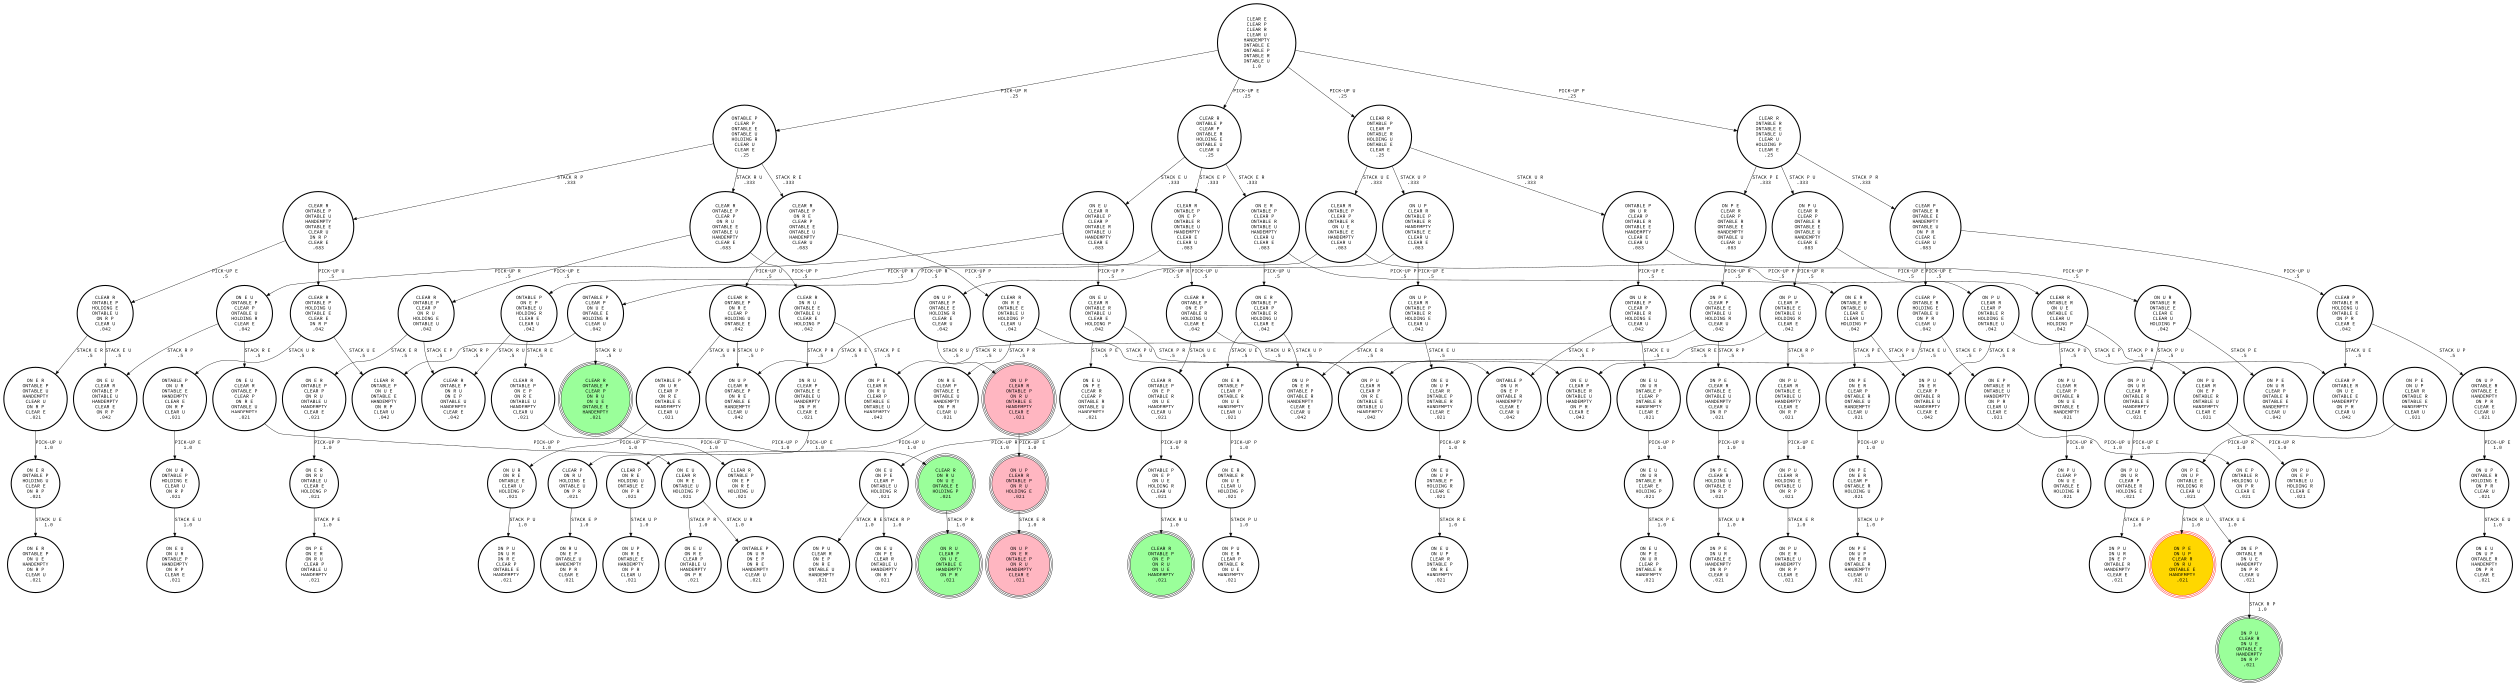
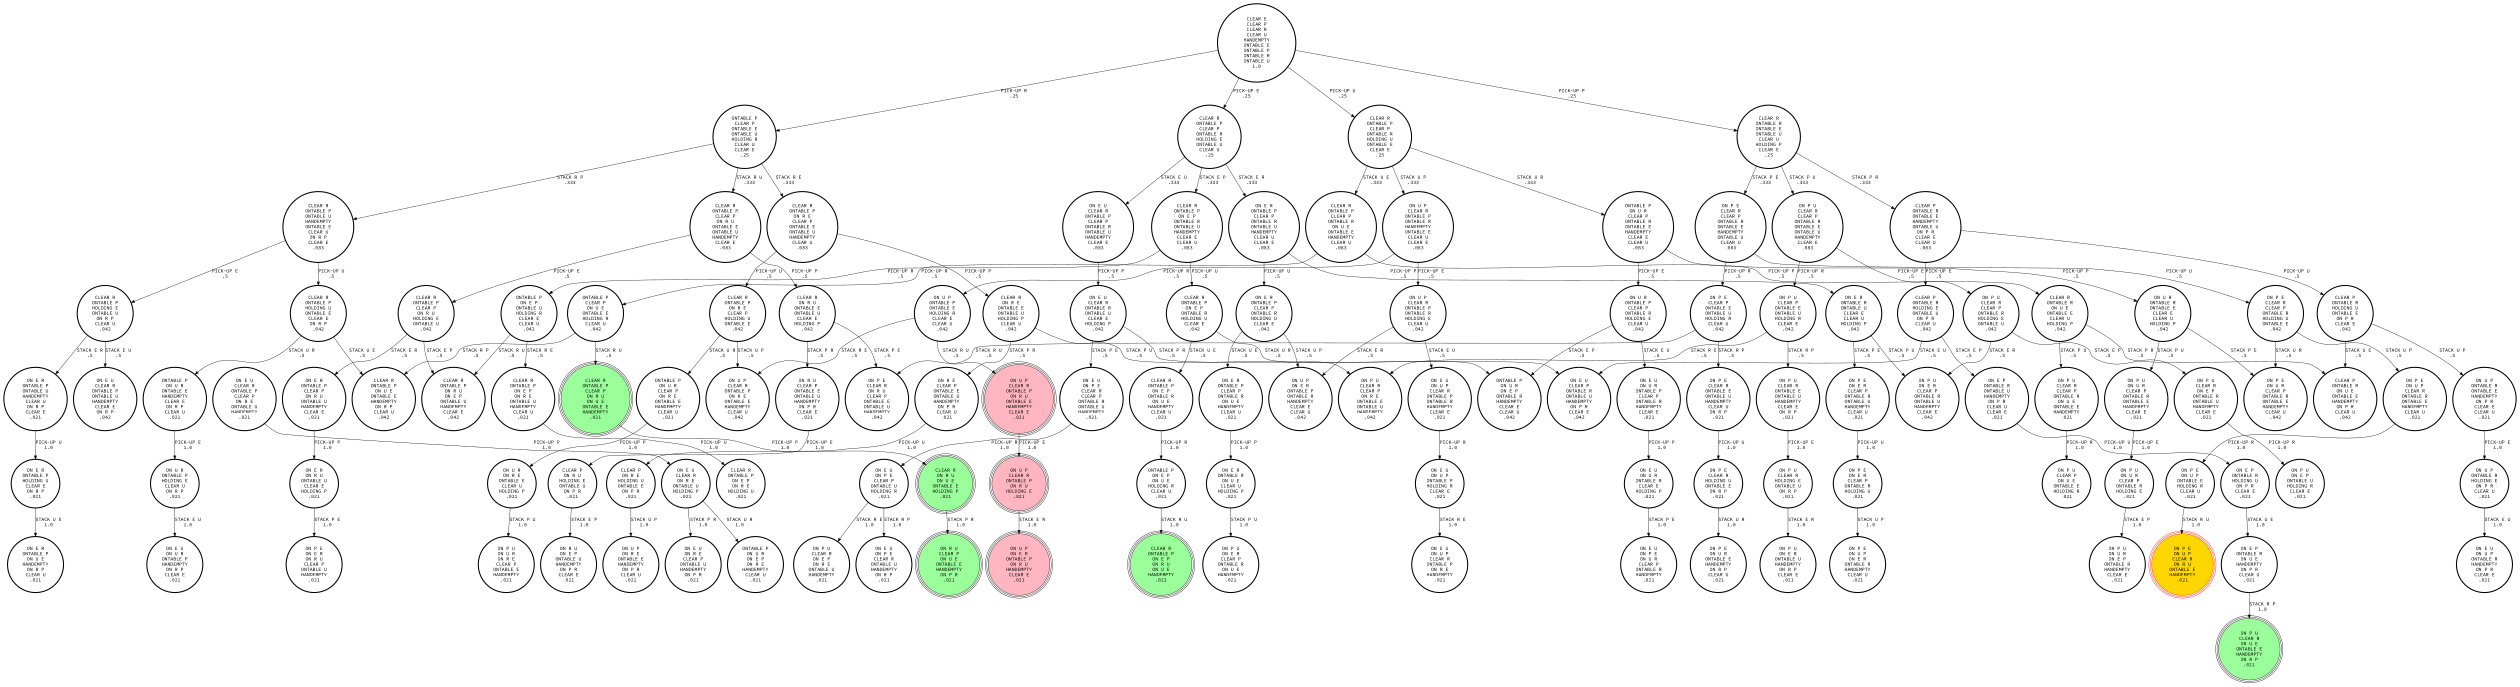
(244, 313) -> none
none -> (2276, 313)
(2216, 523) -> (2247, 520)
